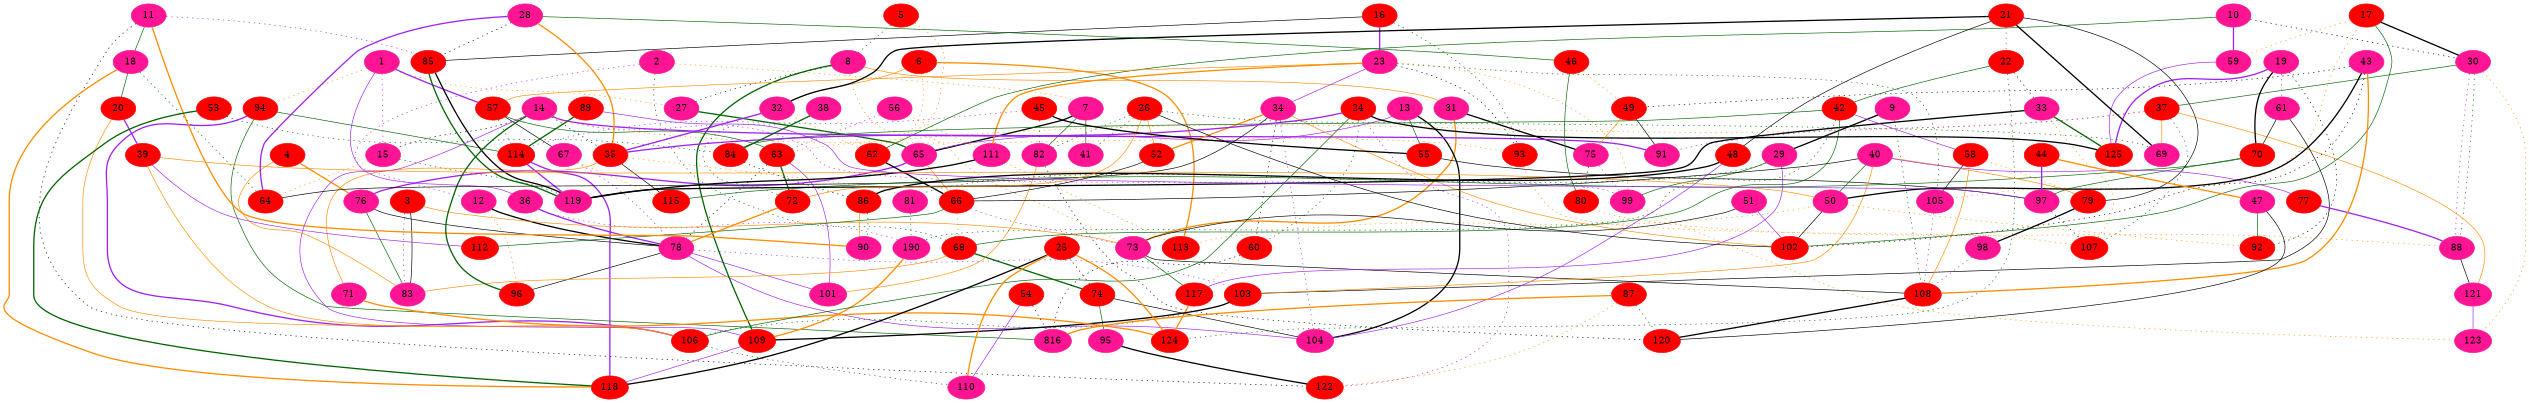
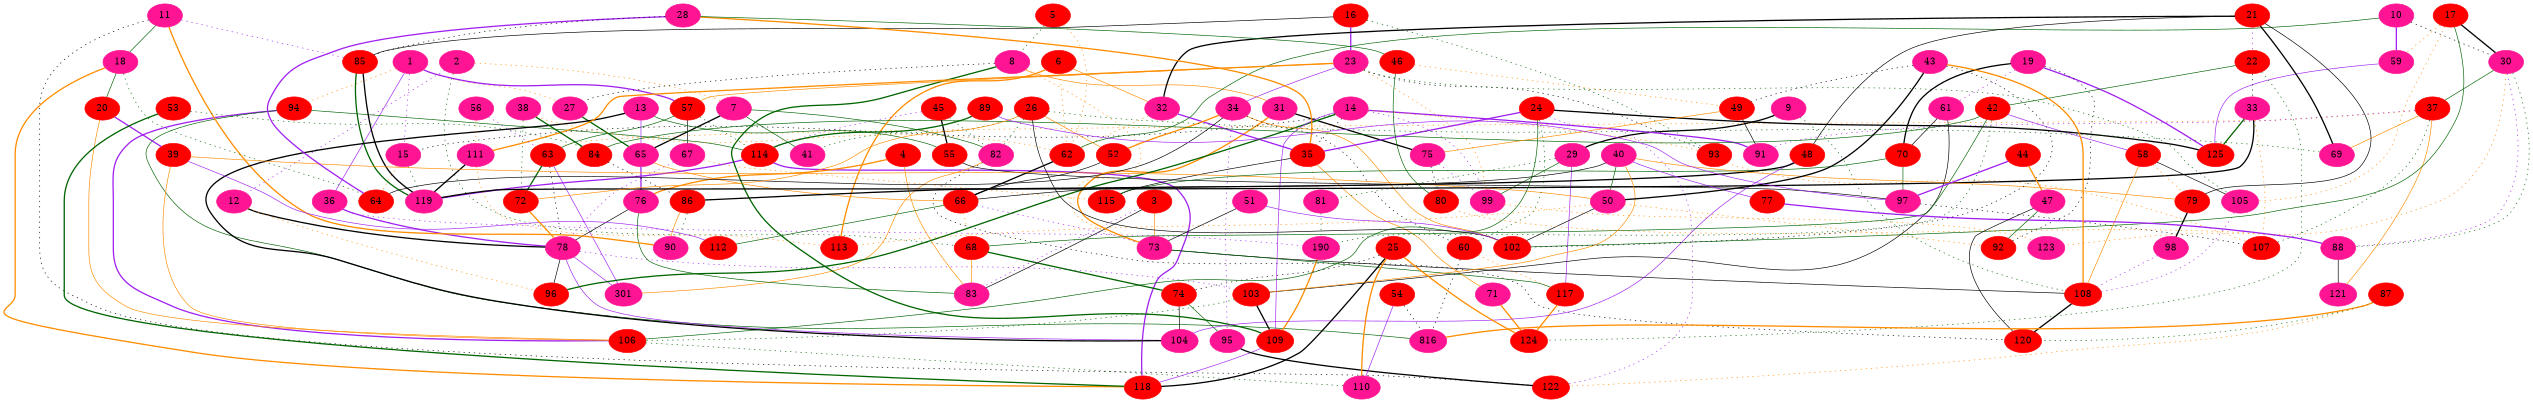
(1294, 209) -> (1226, 219)
(828, 294) -> (624, 294)
(2473, 318) -> none
